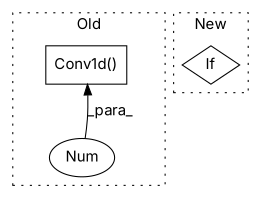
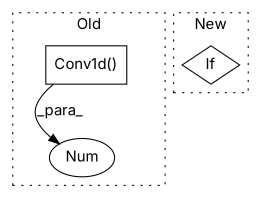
(88, 117) -> (35, 110)
